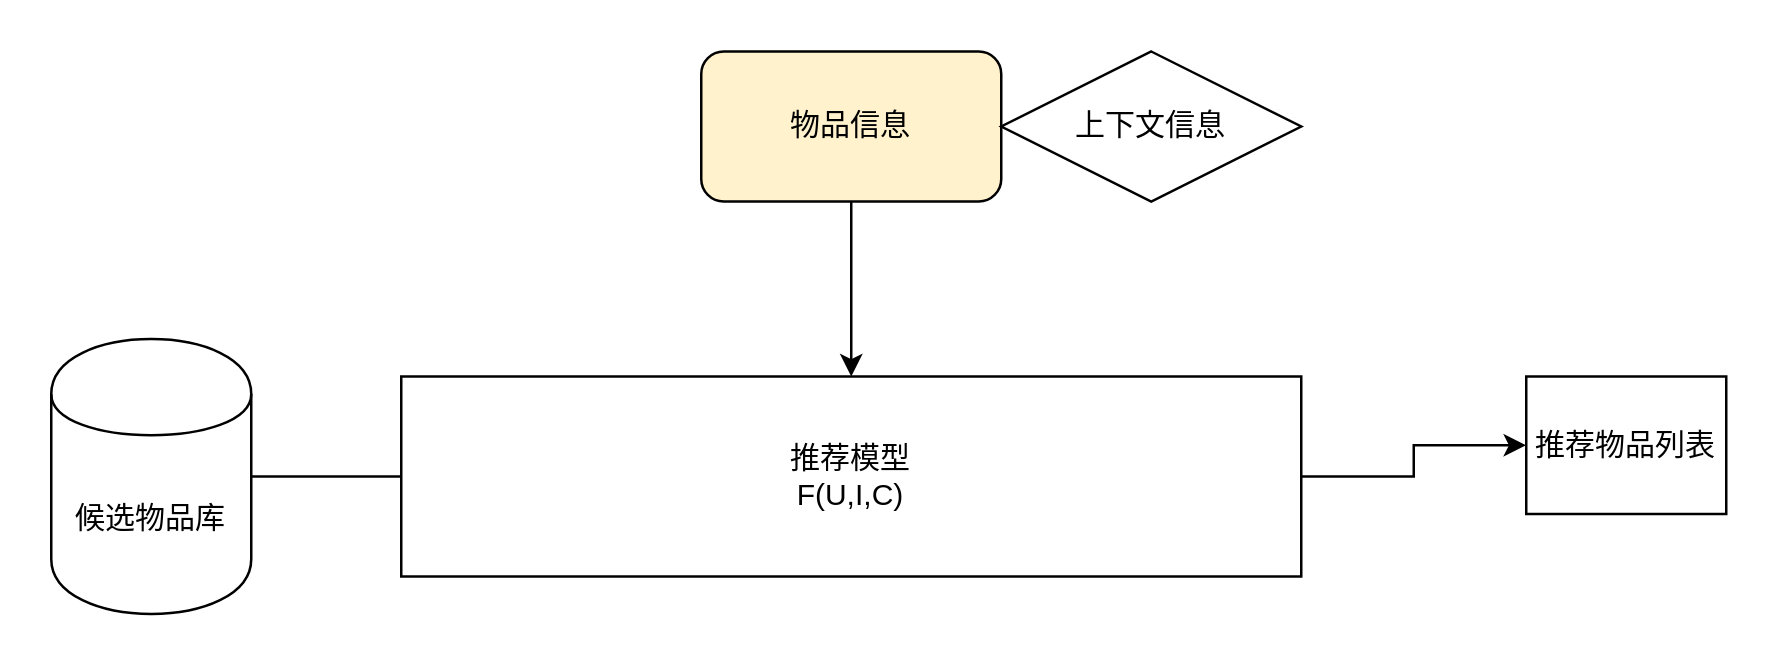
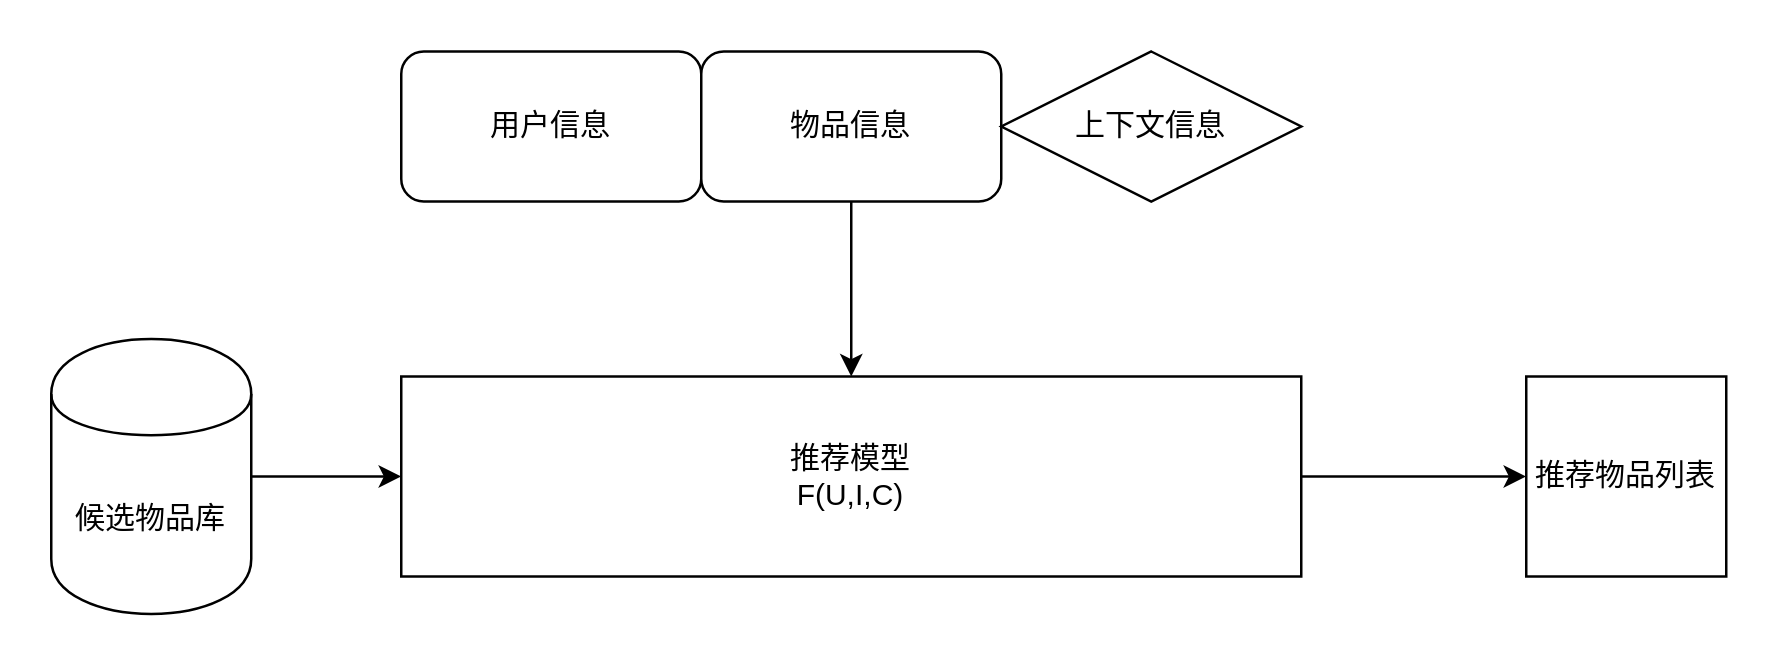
none -> (551, 126)
(851, 126) -> (851, 126)
(1626, 445) -> (1626, 476)
(389, 476) -> (383, 476)
